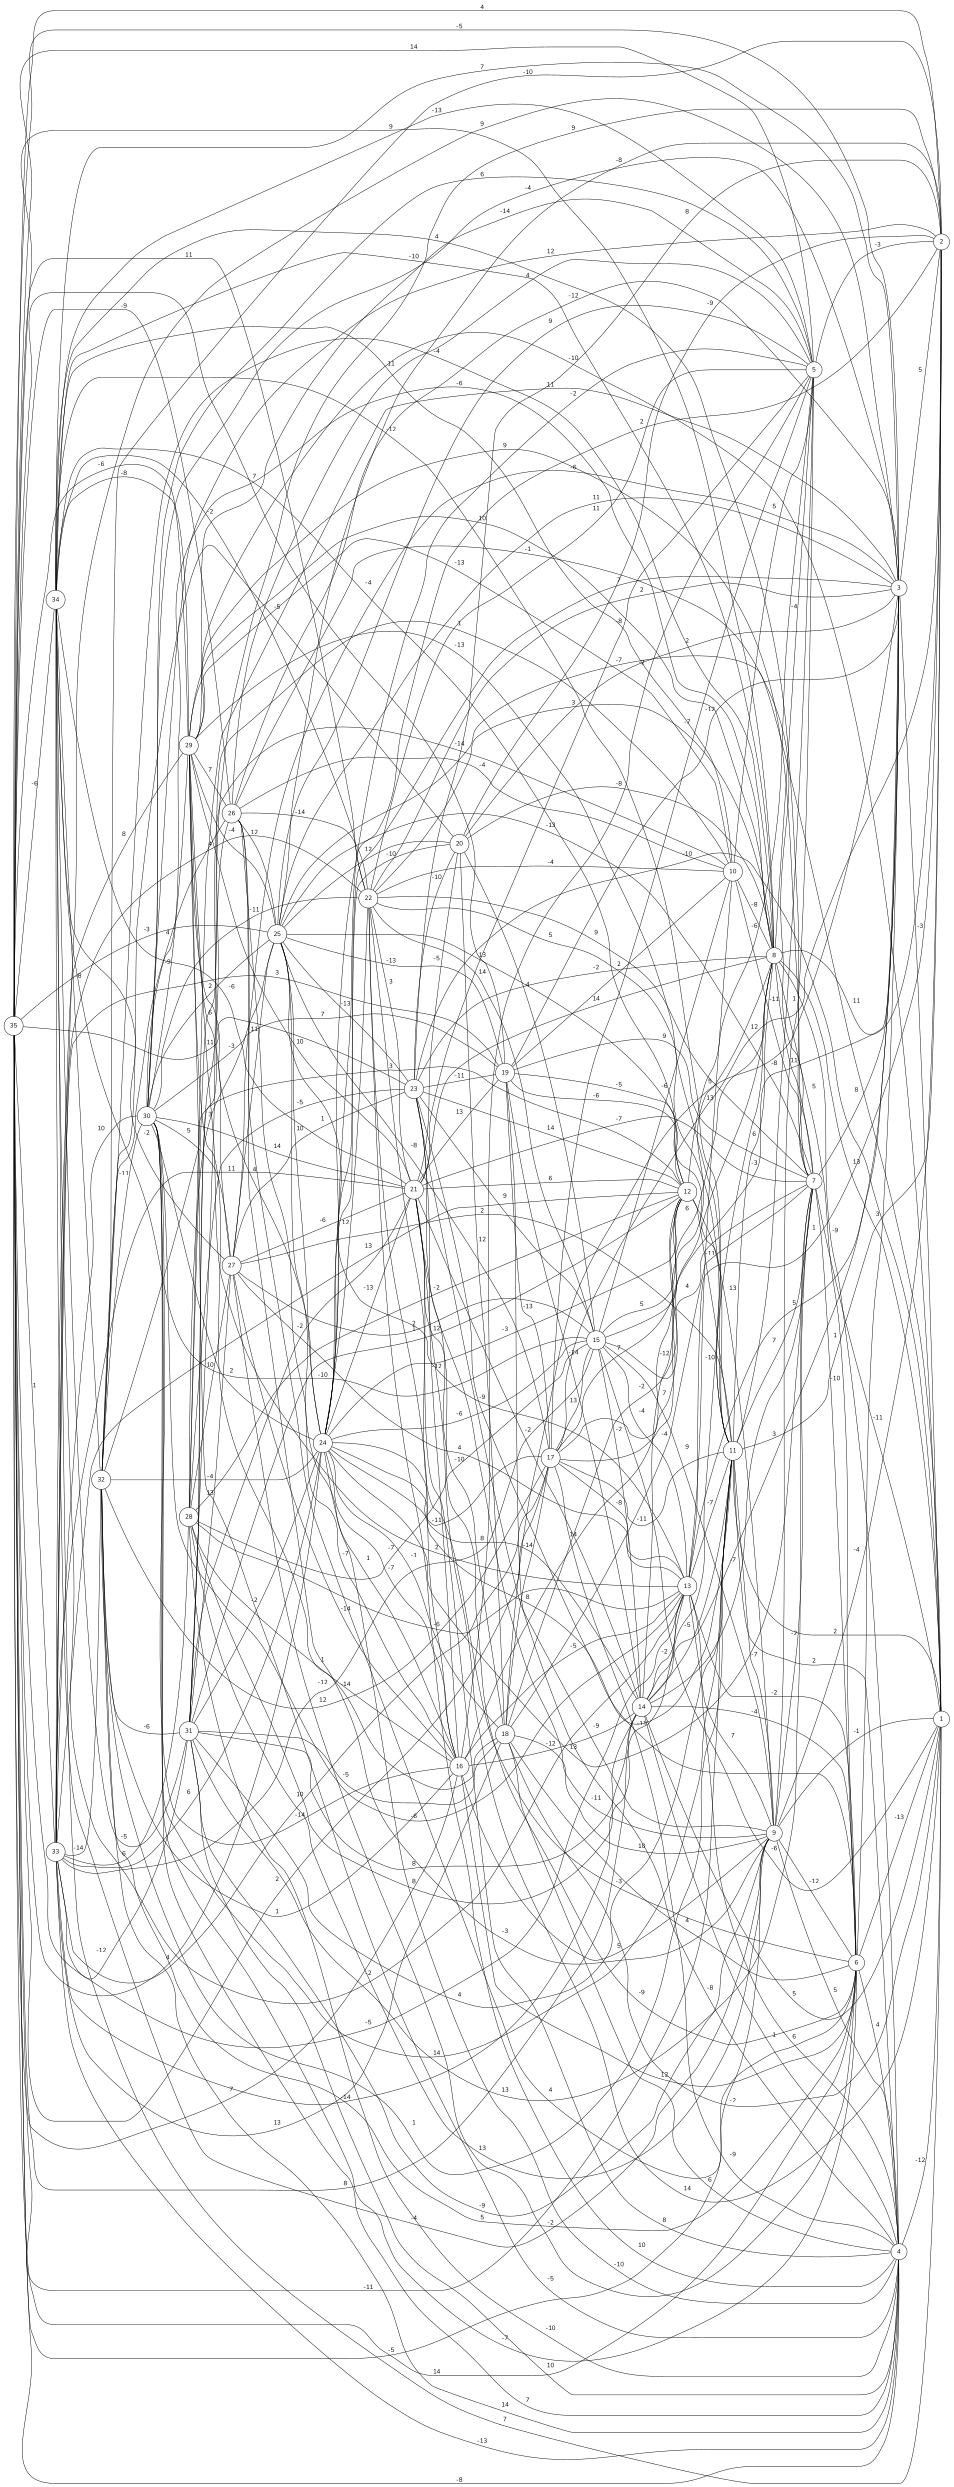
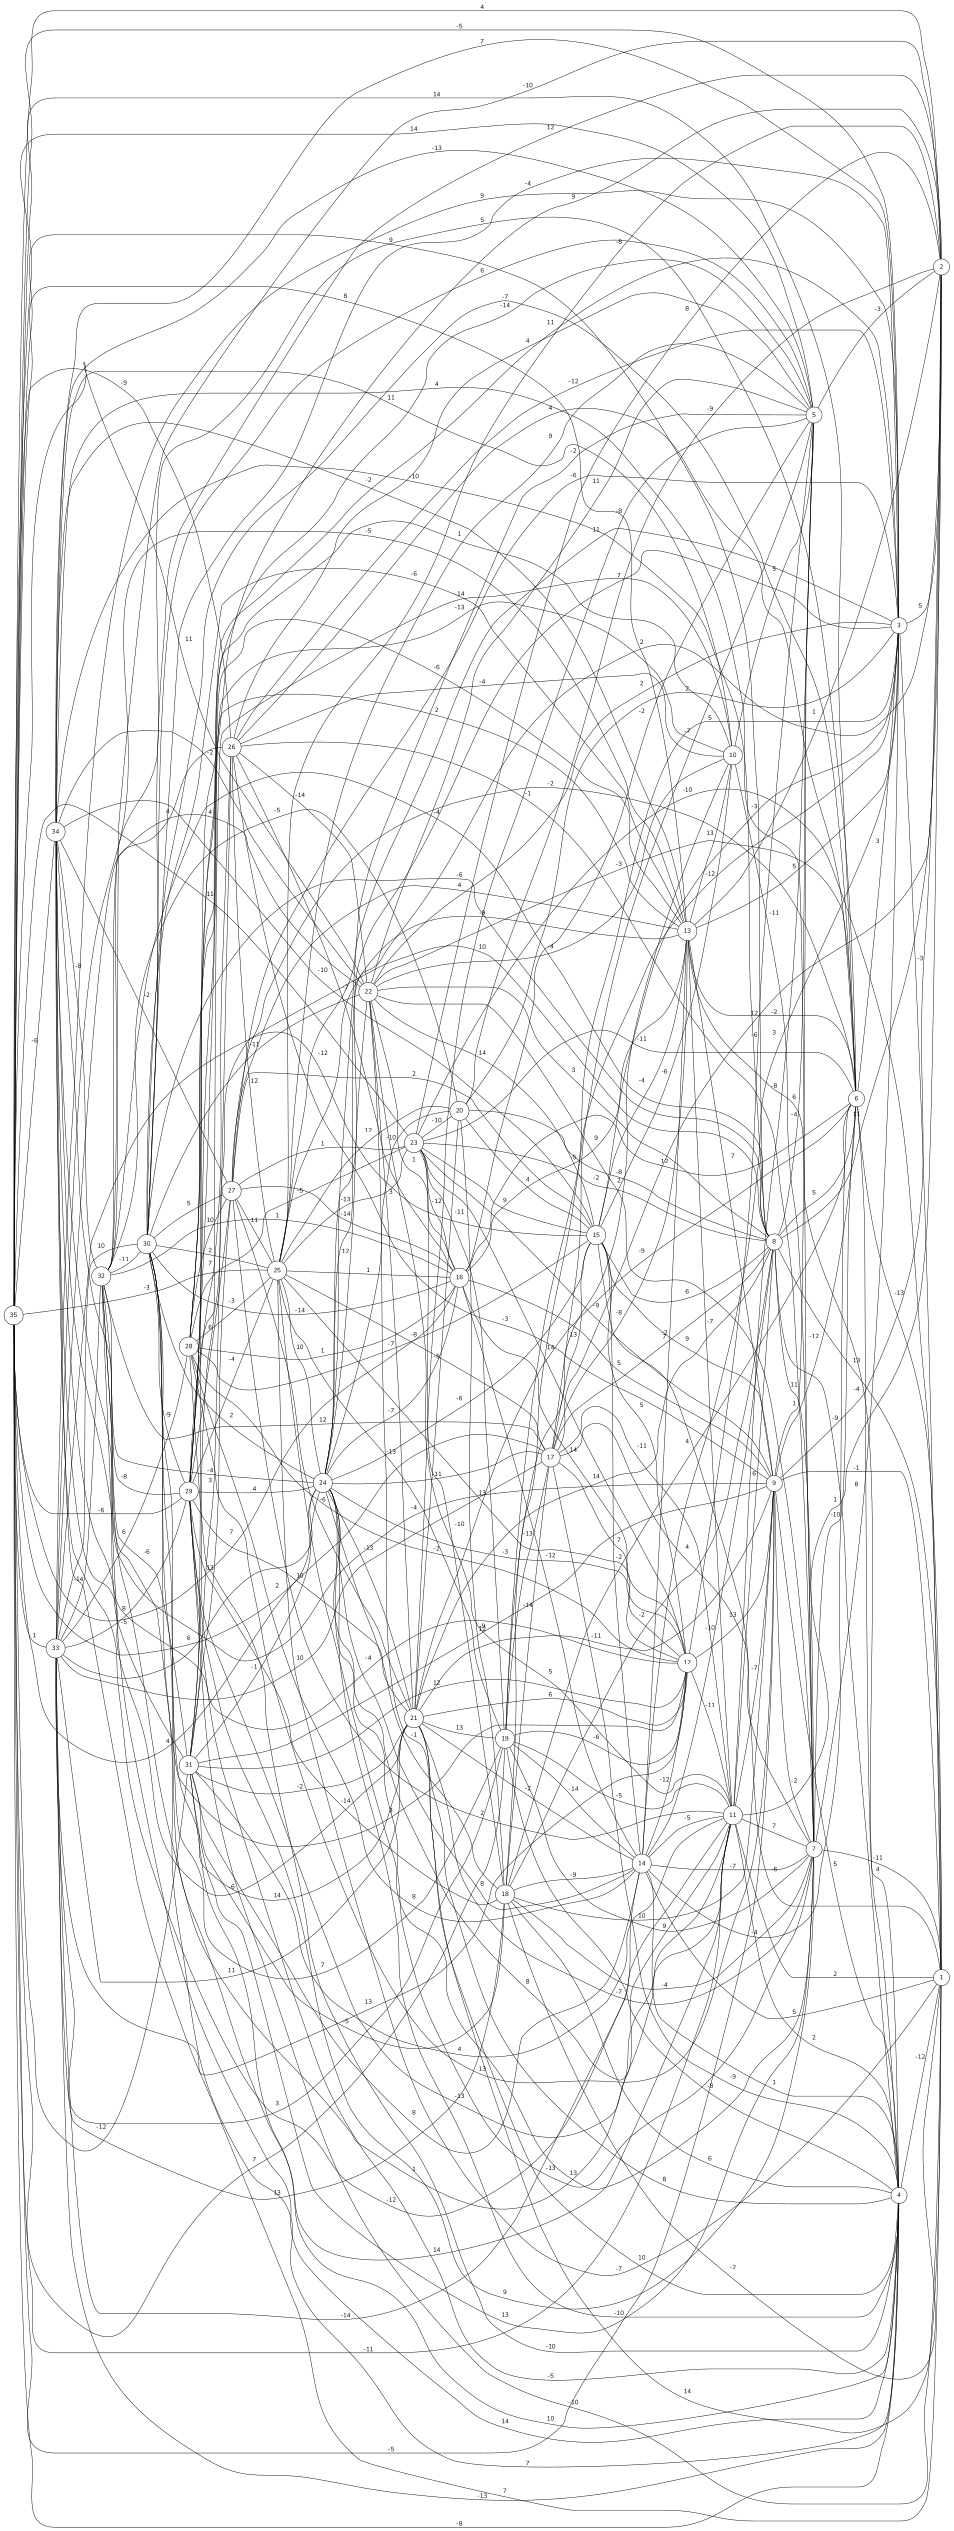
(754, 914) -> none
(254, 1600) -> (254, 1667)
none -> (573, 1879)
